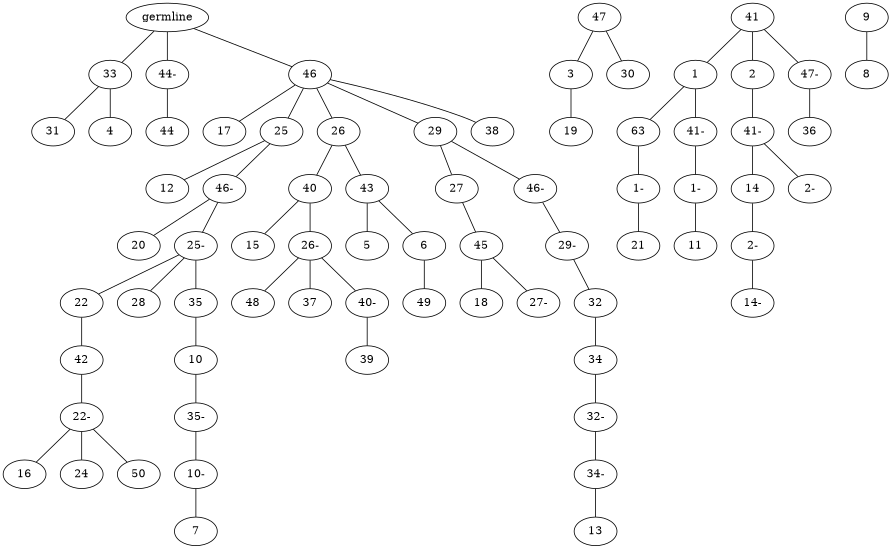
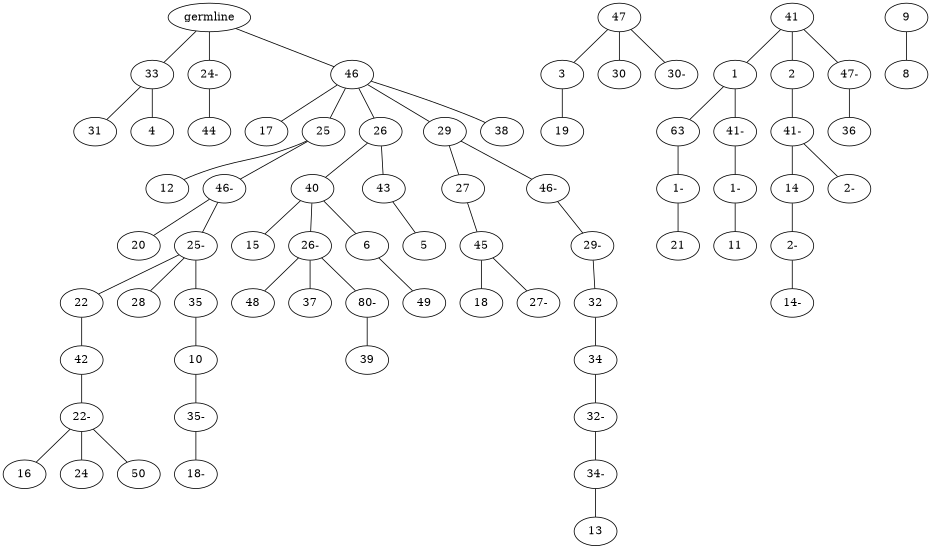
(167, 75) -> (209, 75)
none -> (676, 75)
(396, 217) -> (340, 217)
(367, 303) -> (367, 303)
(196, 474) -> (196, 474)
(196, 531) -> none
